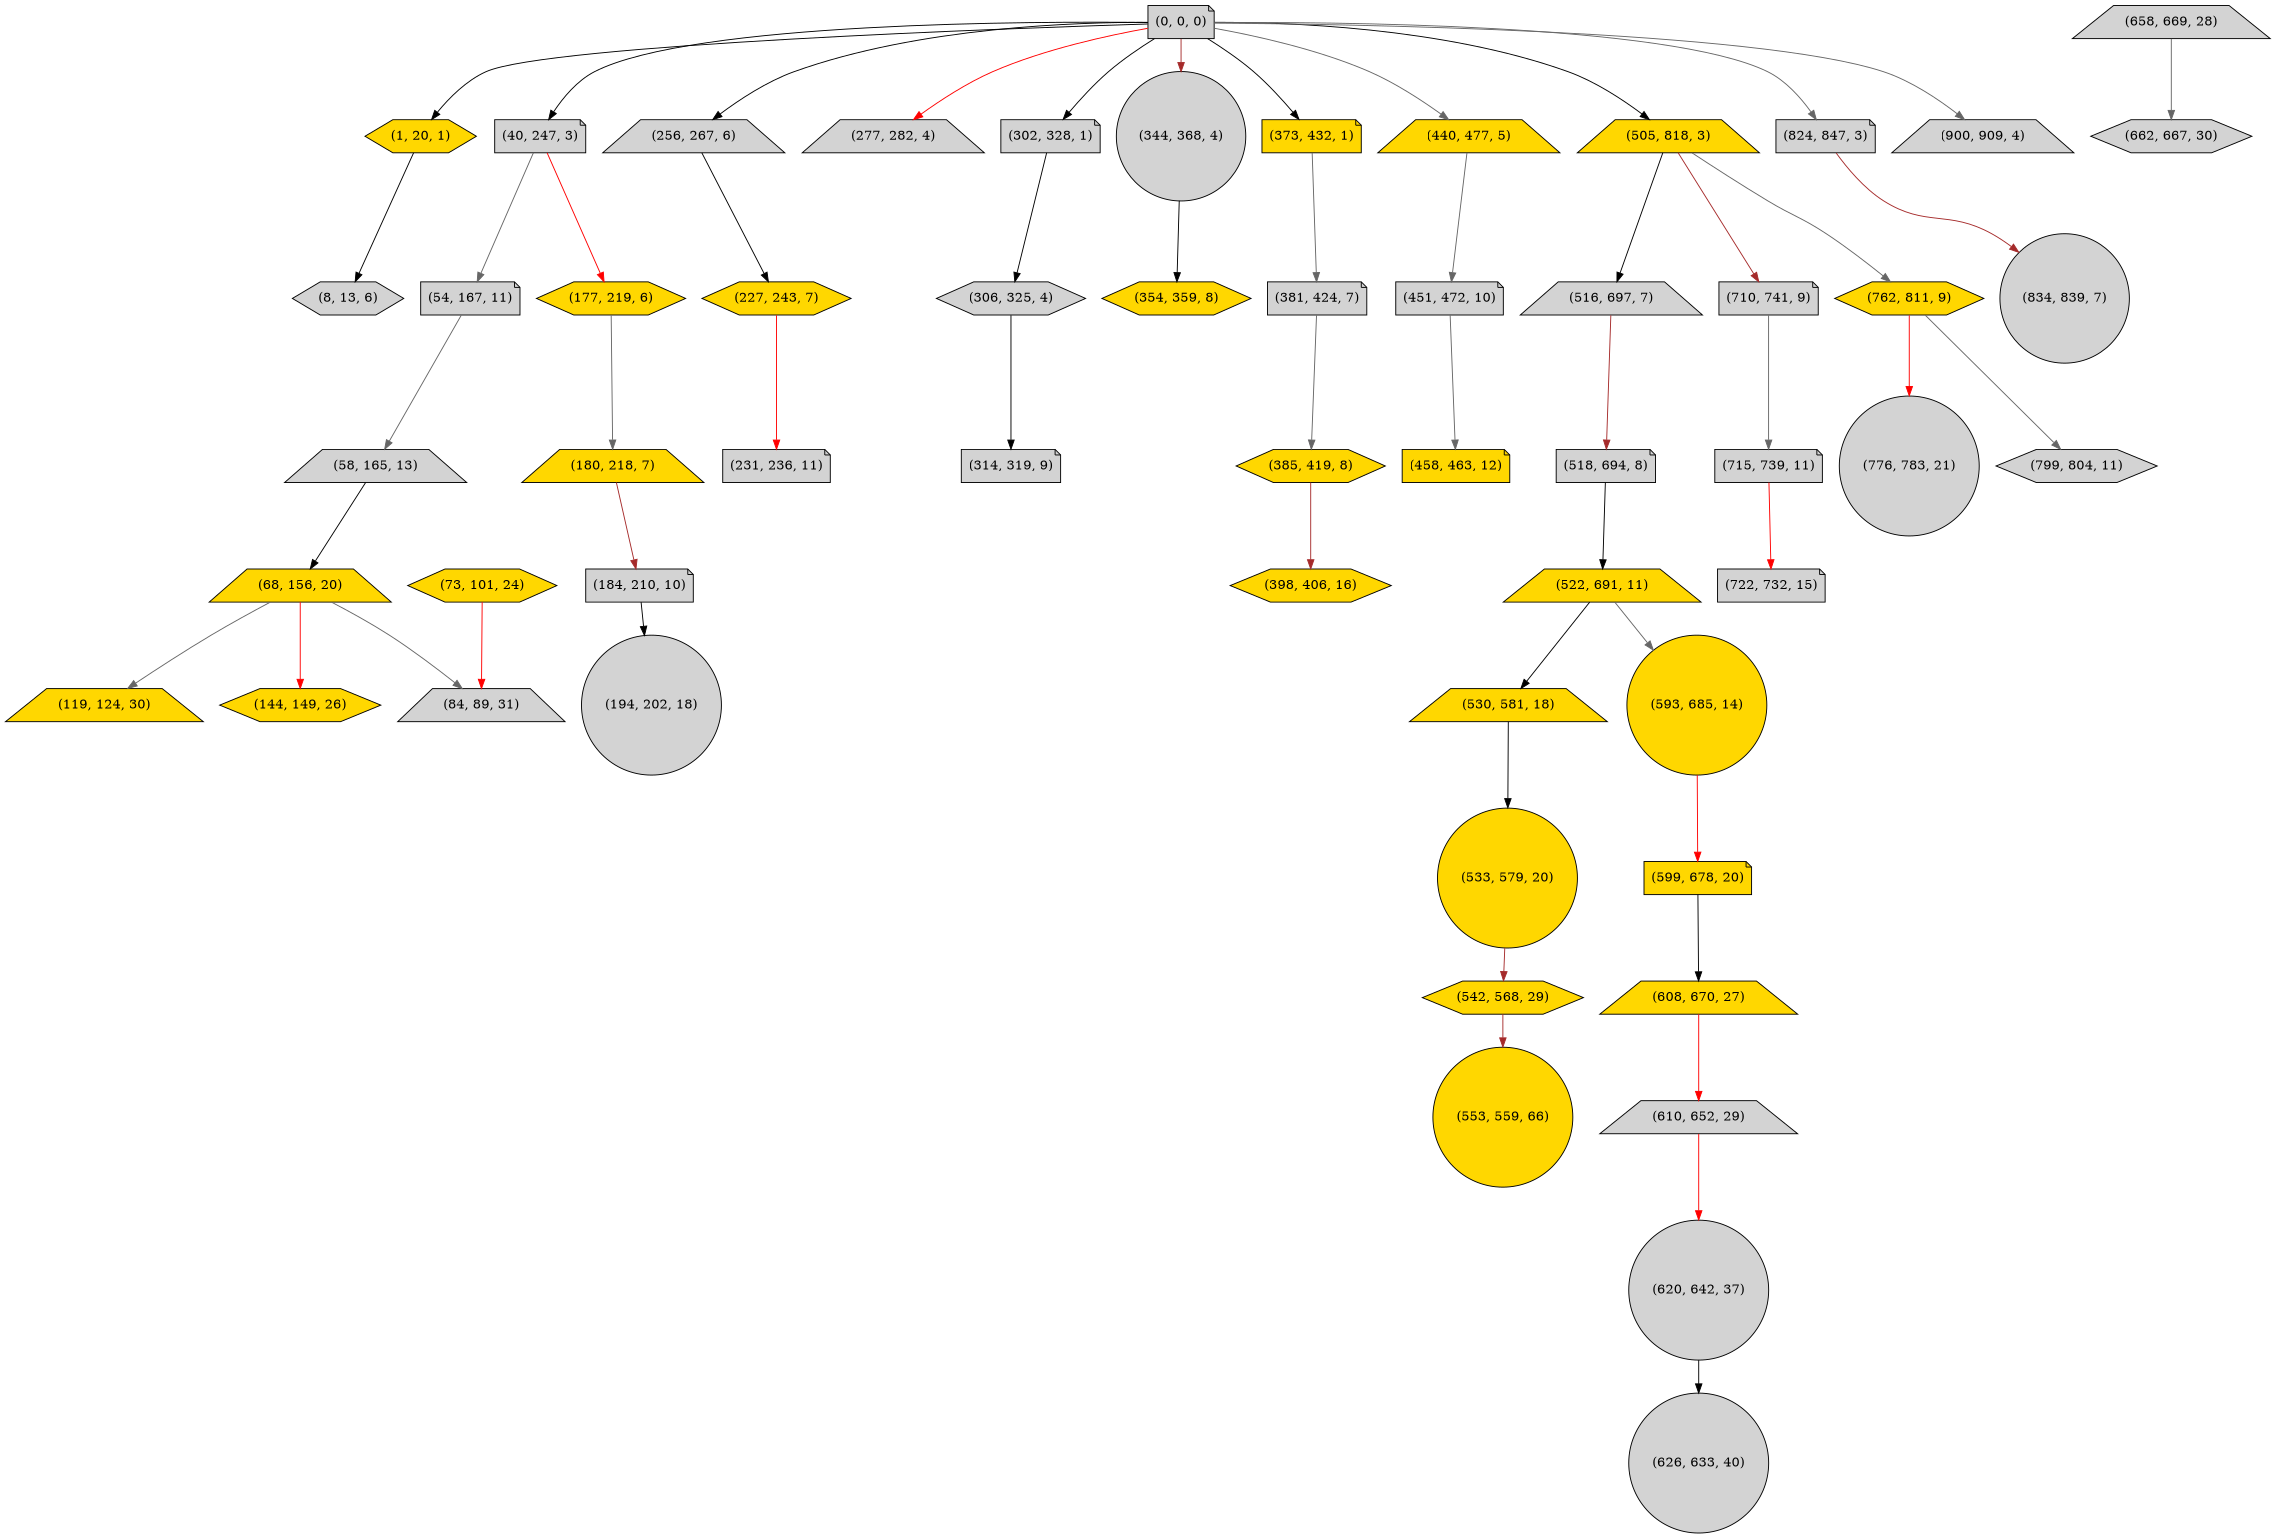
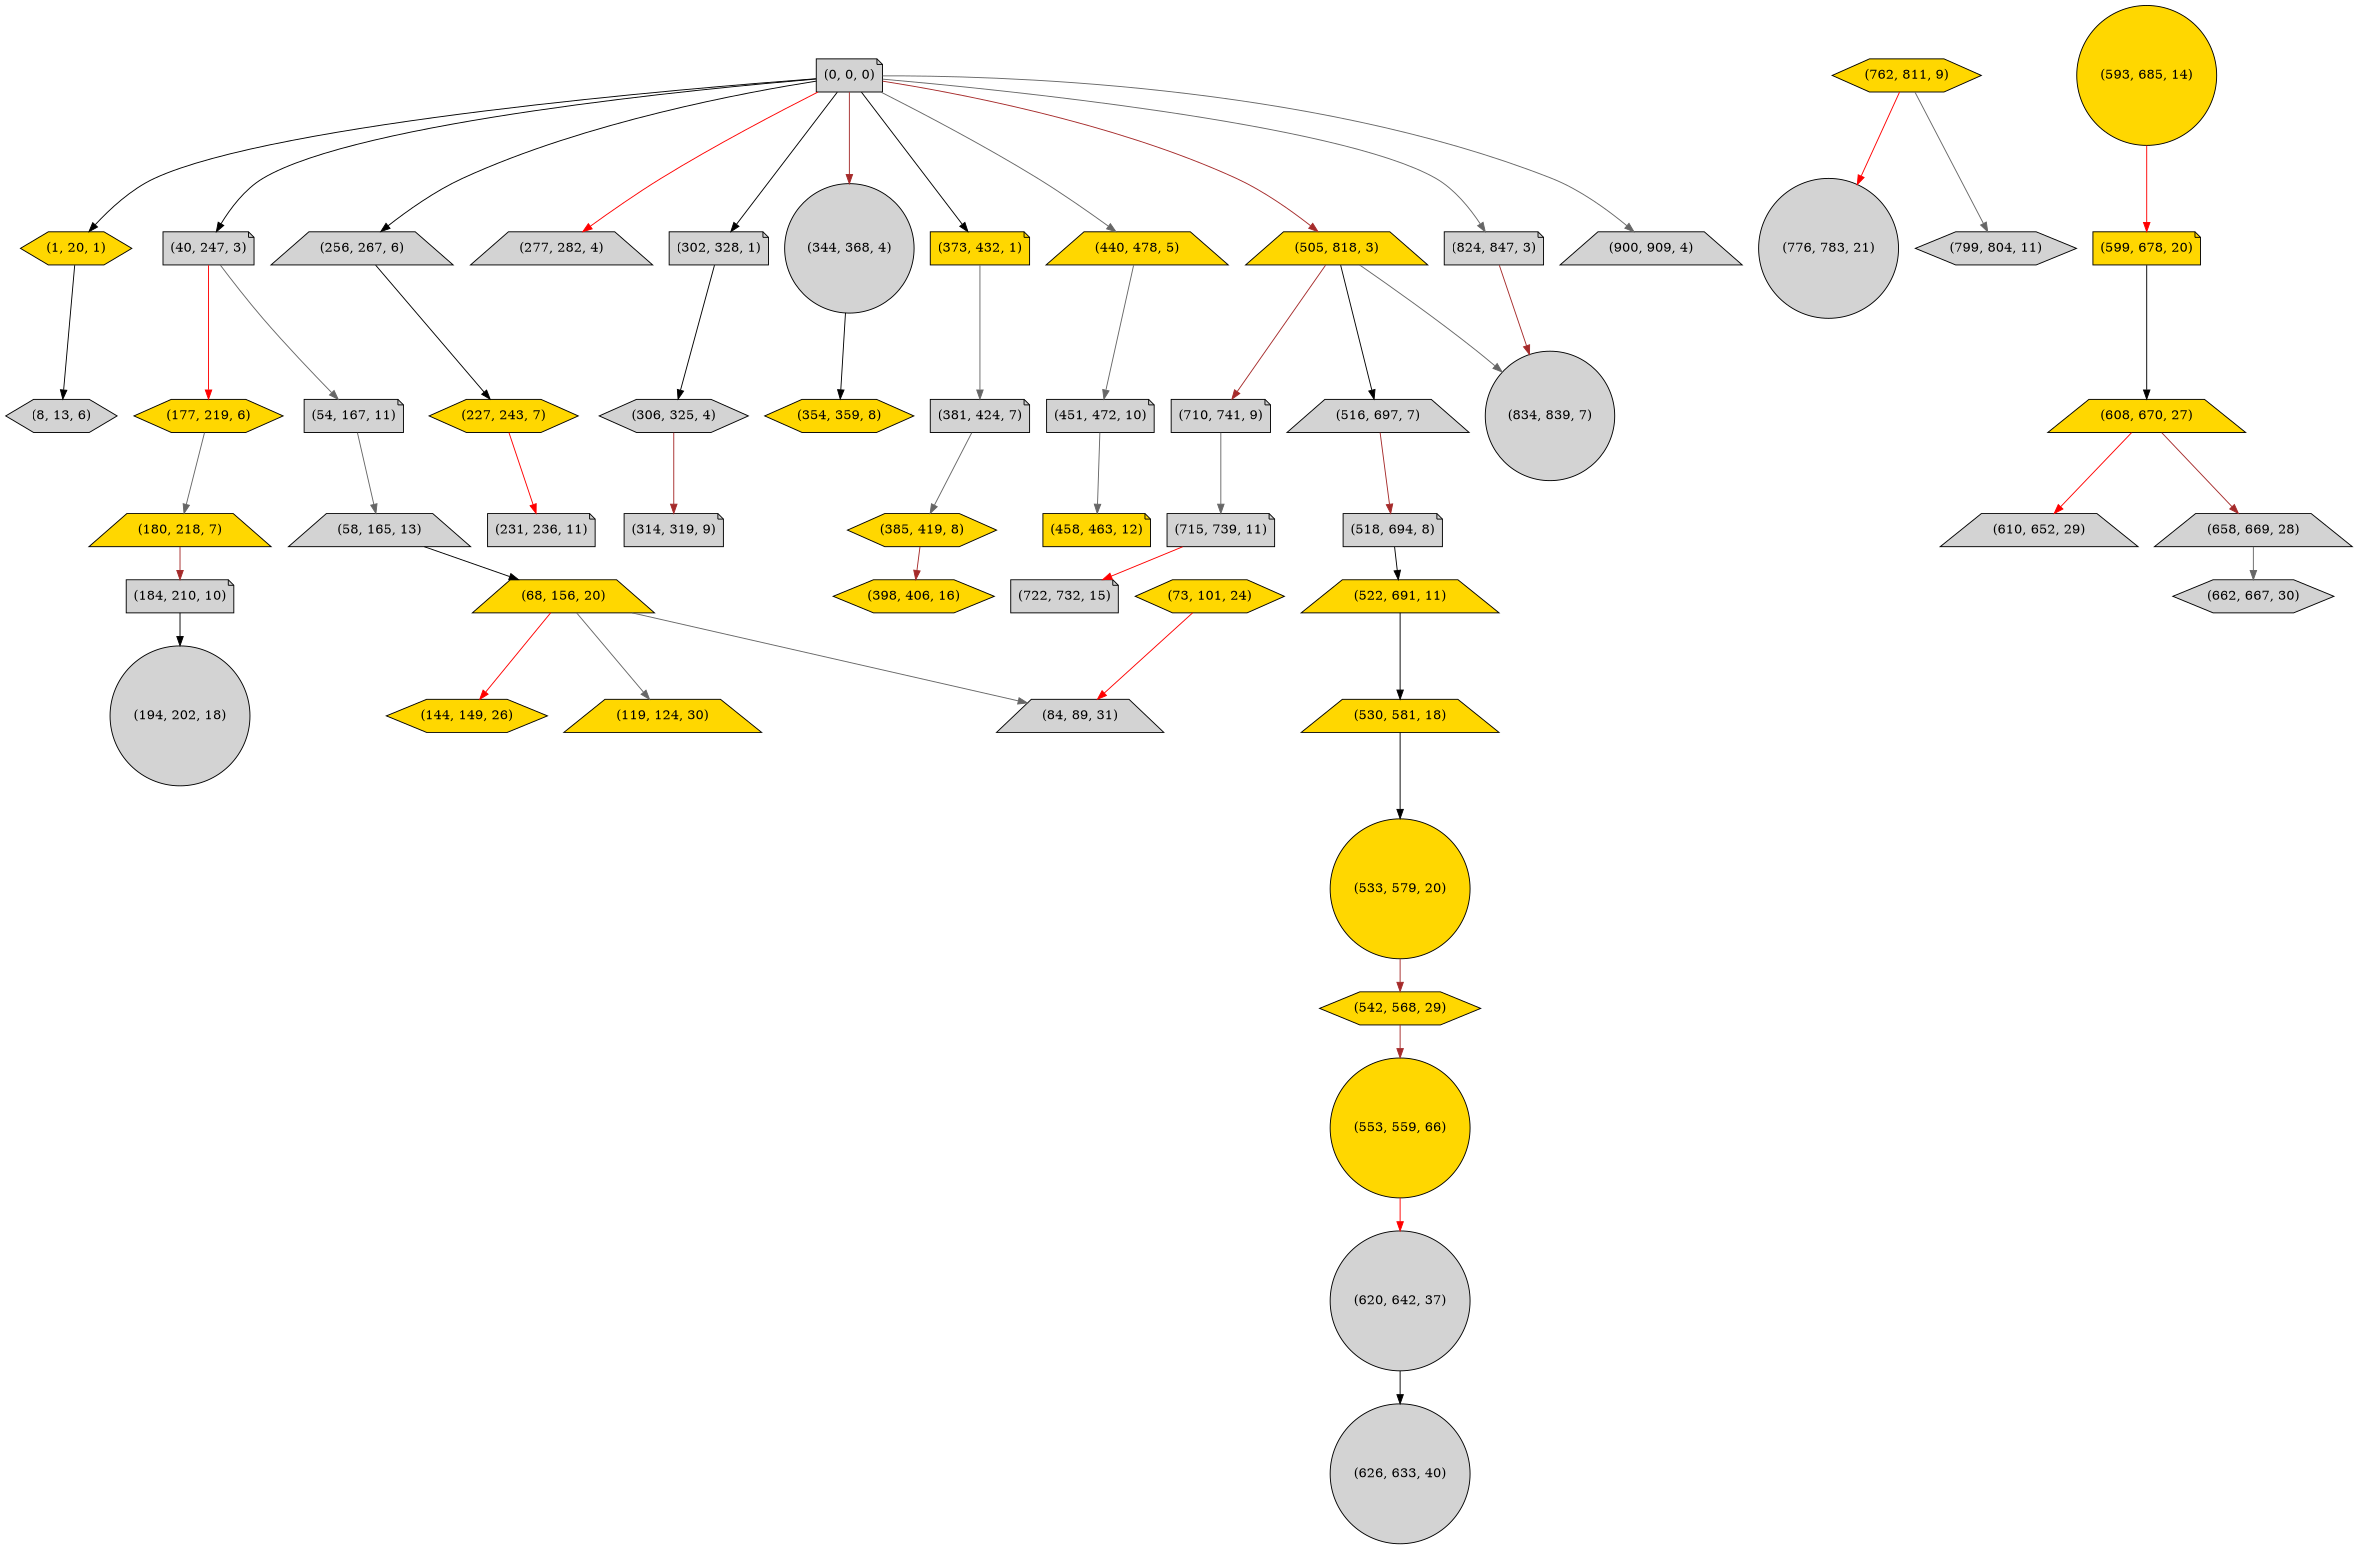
(1436, 39) -> (1105, 131)
(1469, 136) -> (1137, 248)
(1789, 213) -> (1428, 314)
(1011, 378) -> (674, 468)
none -> (2197, 470)
(1631, 622) -> none
(1699, 1172) -> (1400, 1210)
